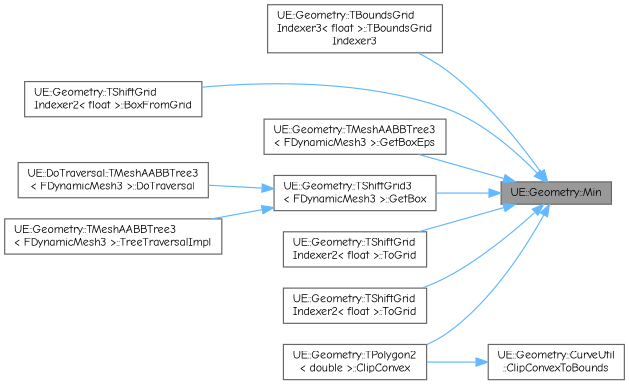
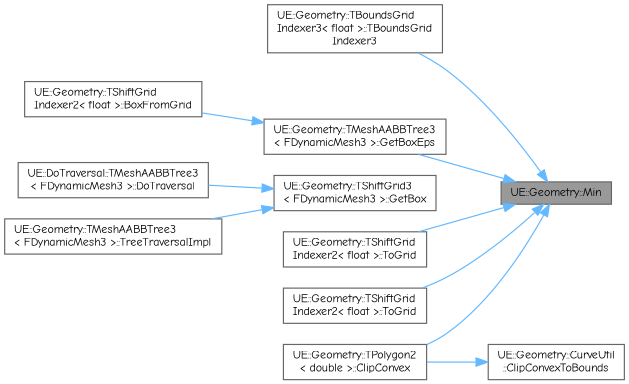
(381, 92) -> (227, 117)
(463, 193) -> none
